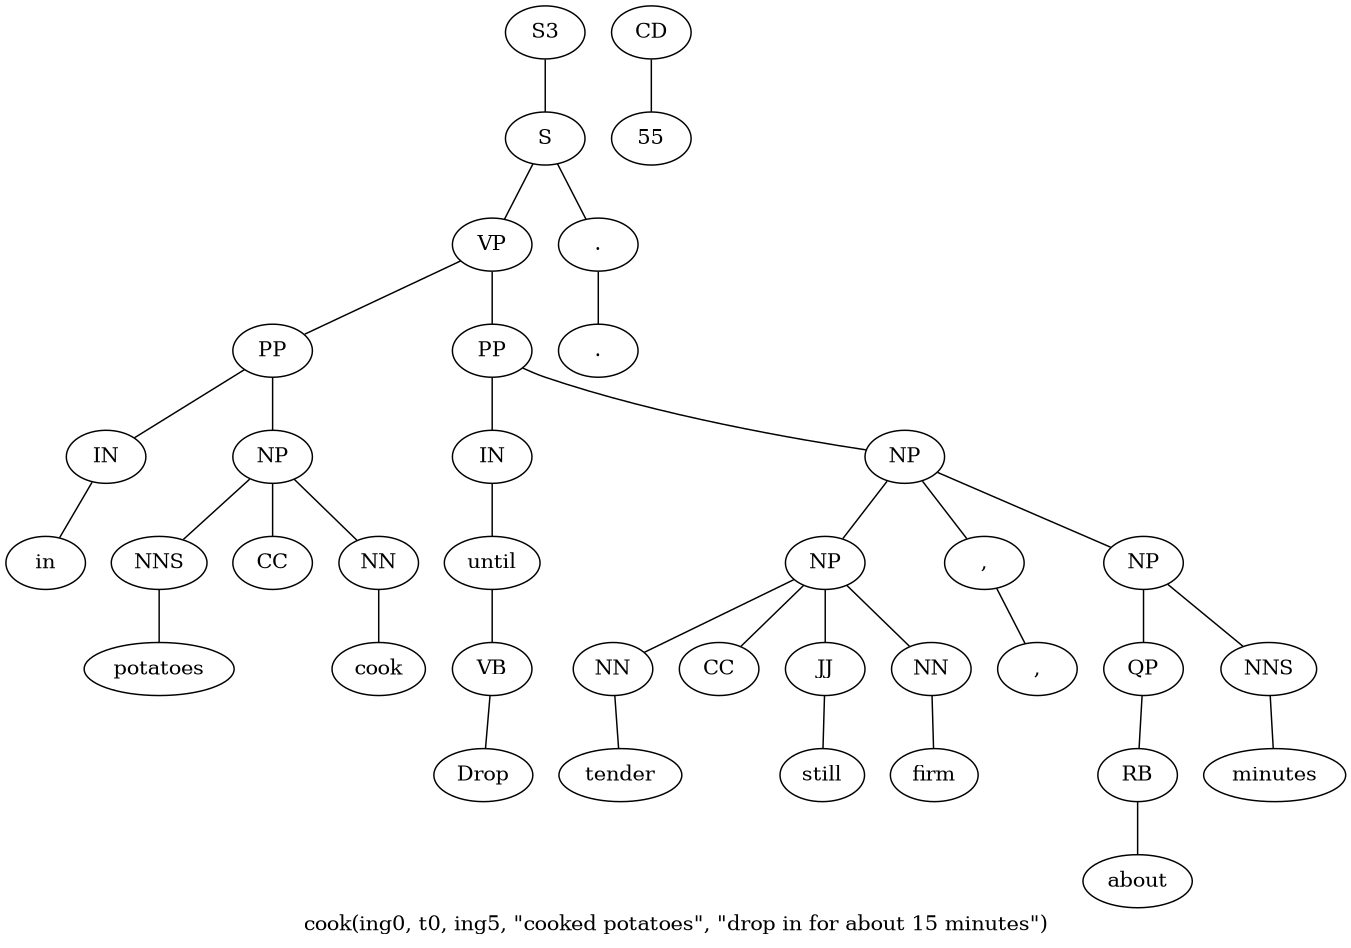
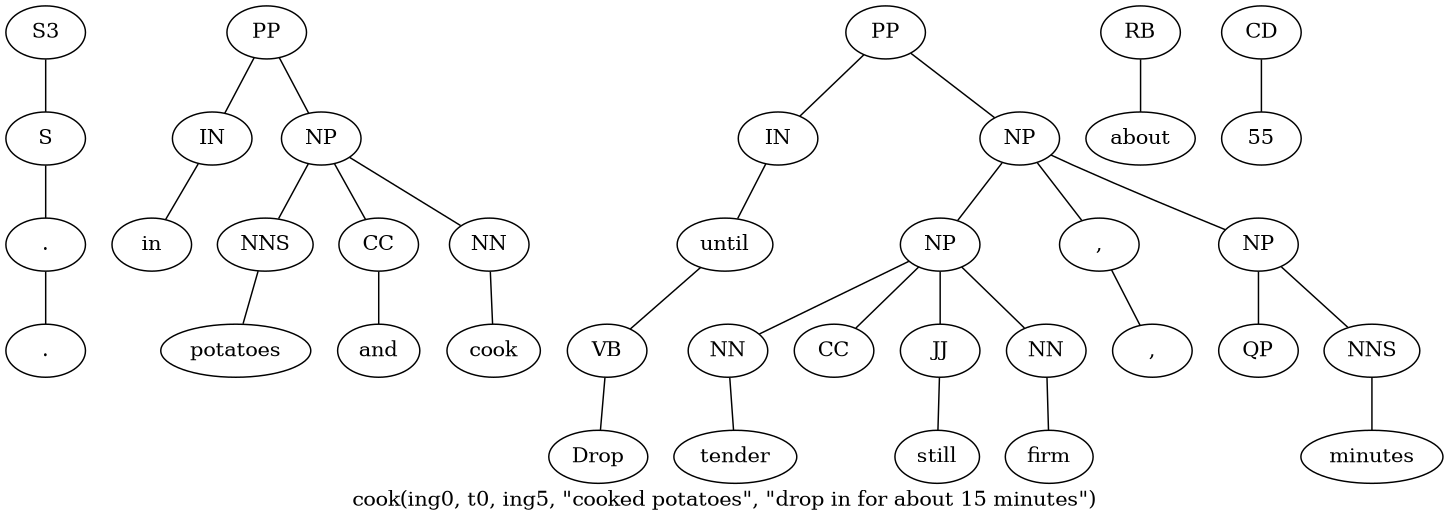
(492, 245) -> none
none -> (379, 351)
(1141, 722) -> none
